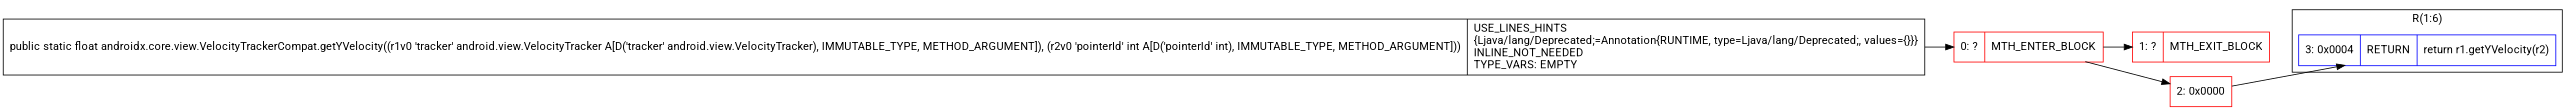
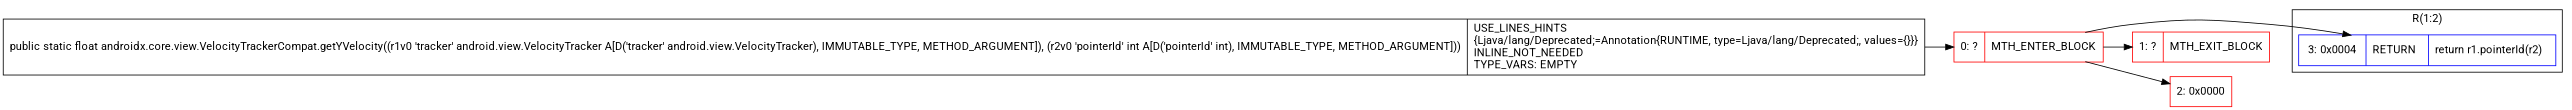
(2427, 19) -> (2427, 19)
(2486, 50) -> (2489, 50)
(2284, 76) -> (2214, 20)
